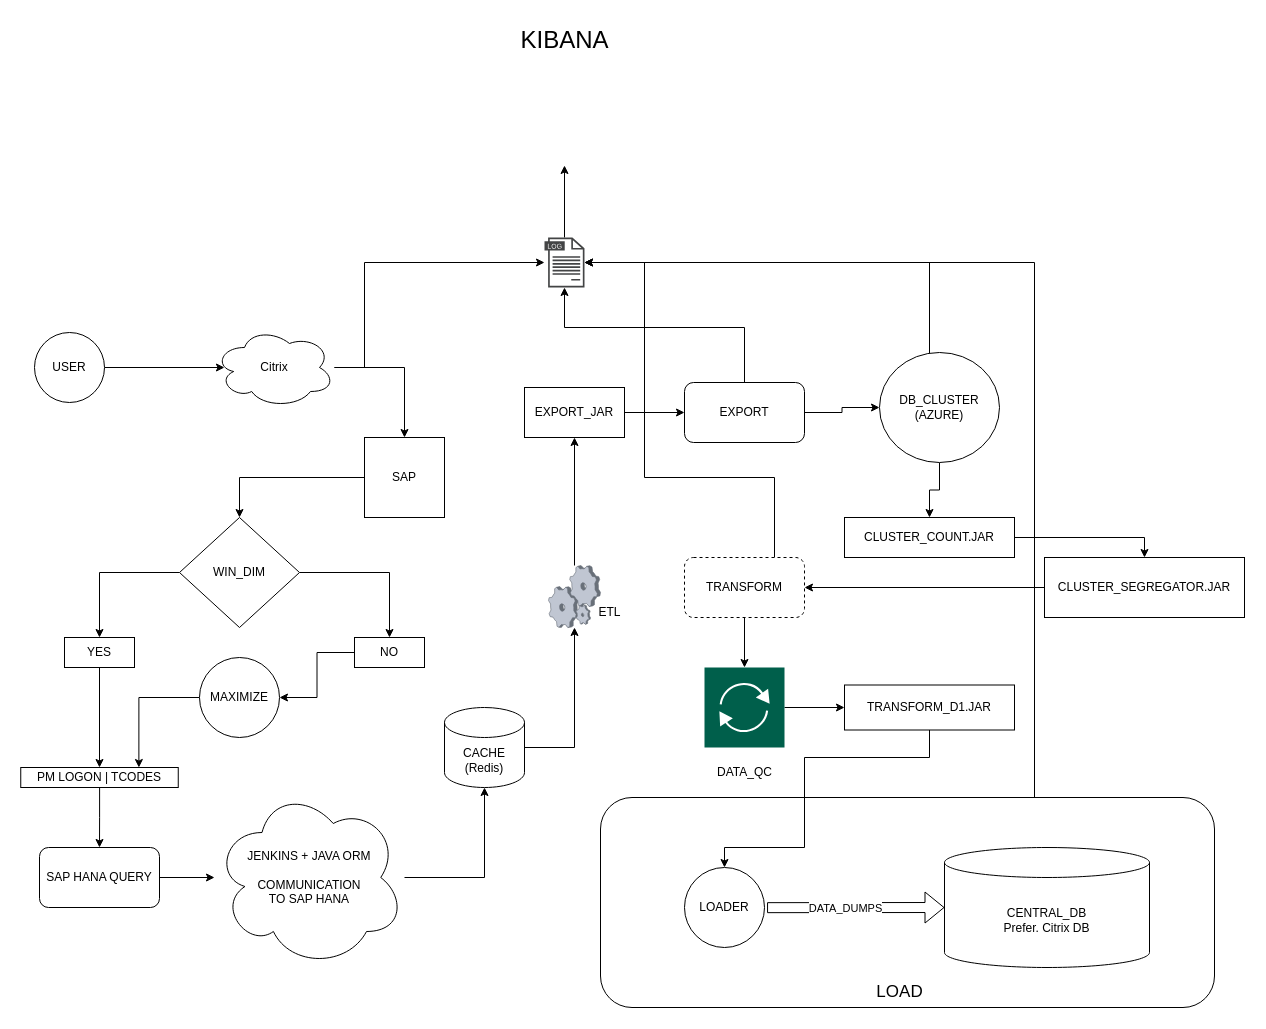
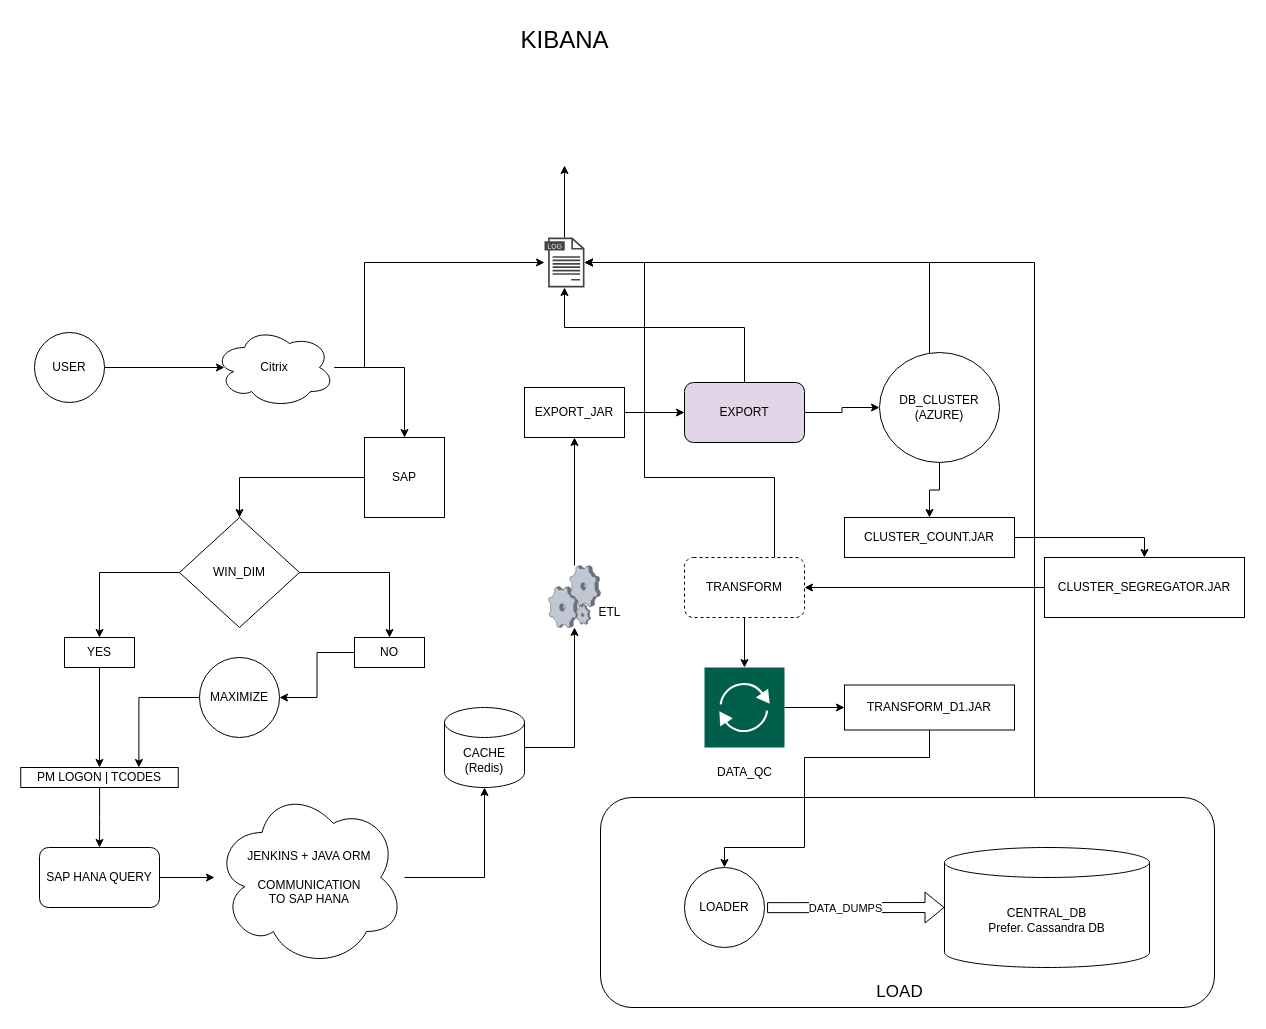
(745, 413) -> (745, 413)
(1047, 921) -> (1047, 921)
